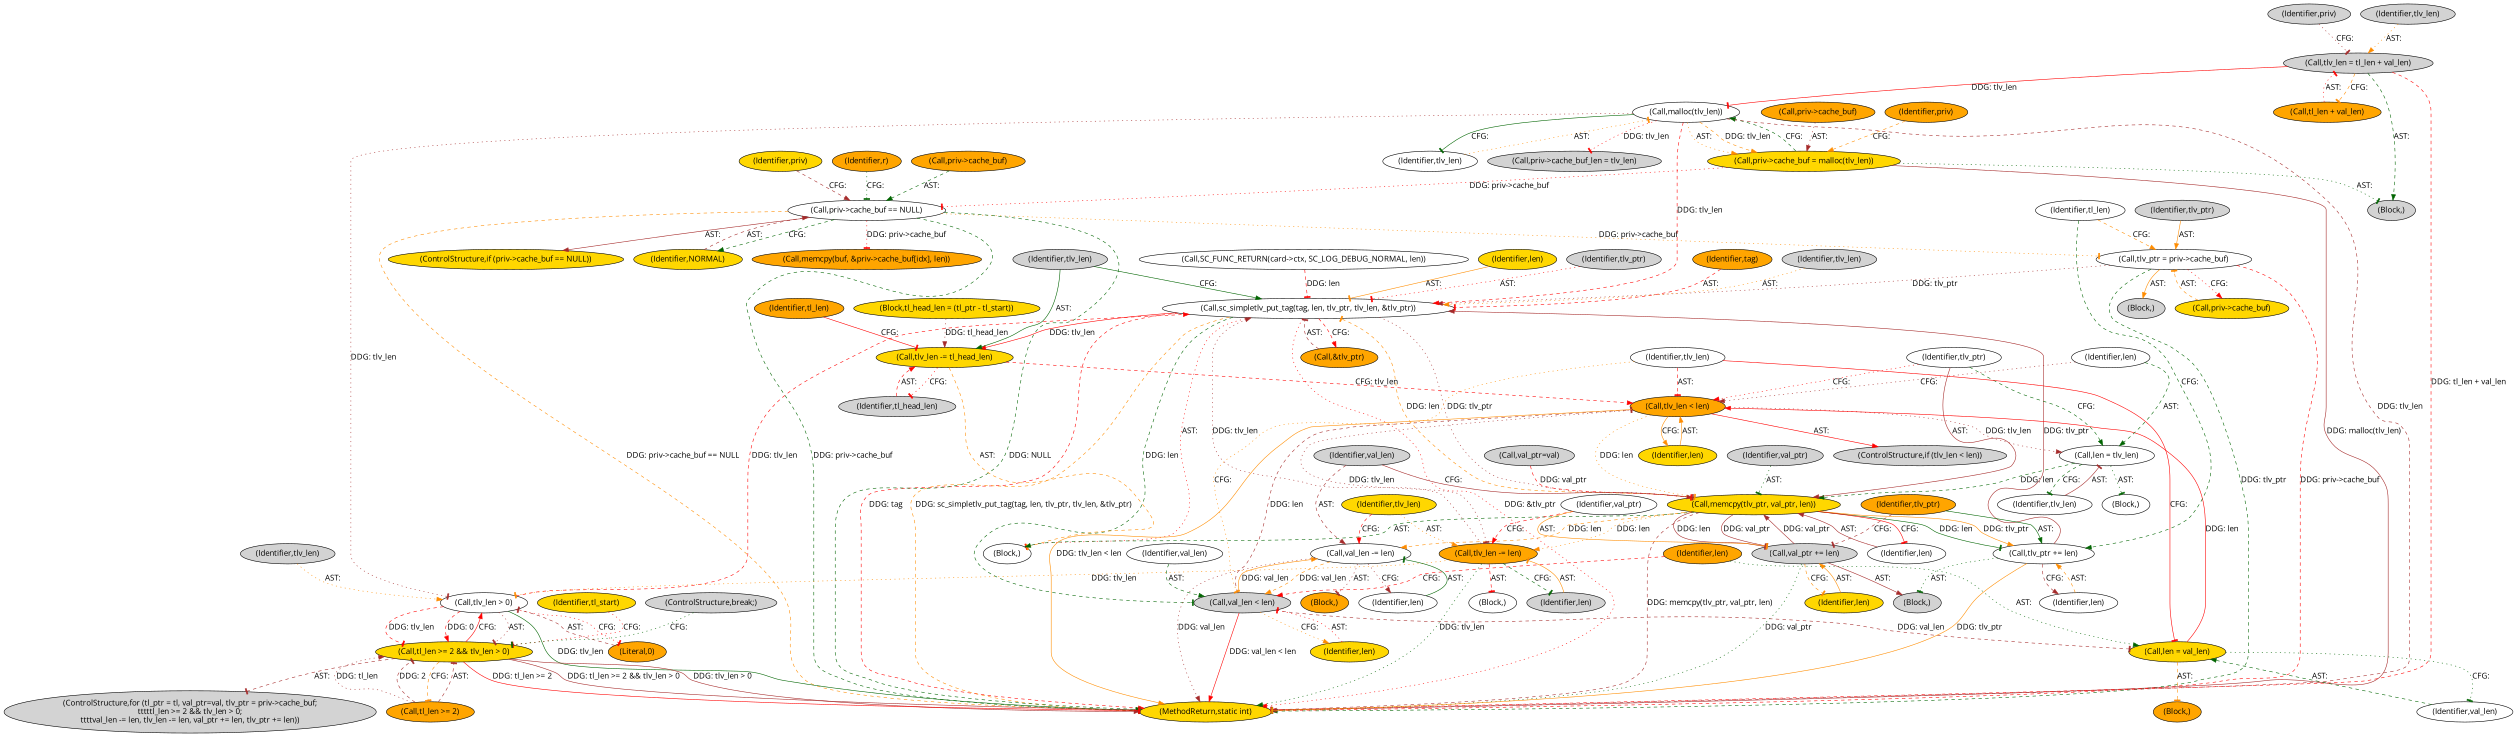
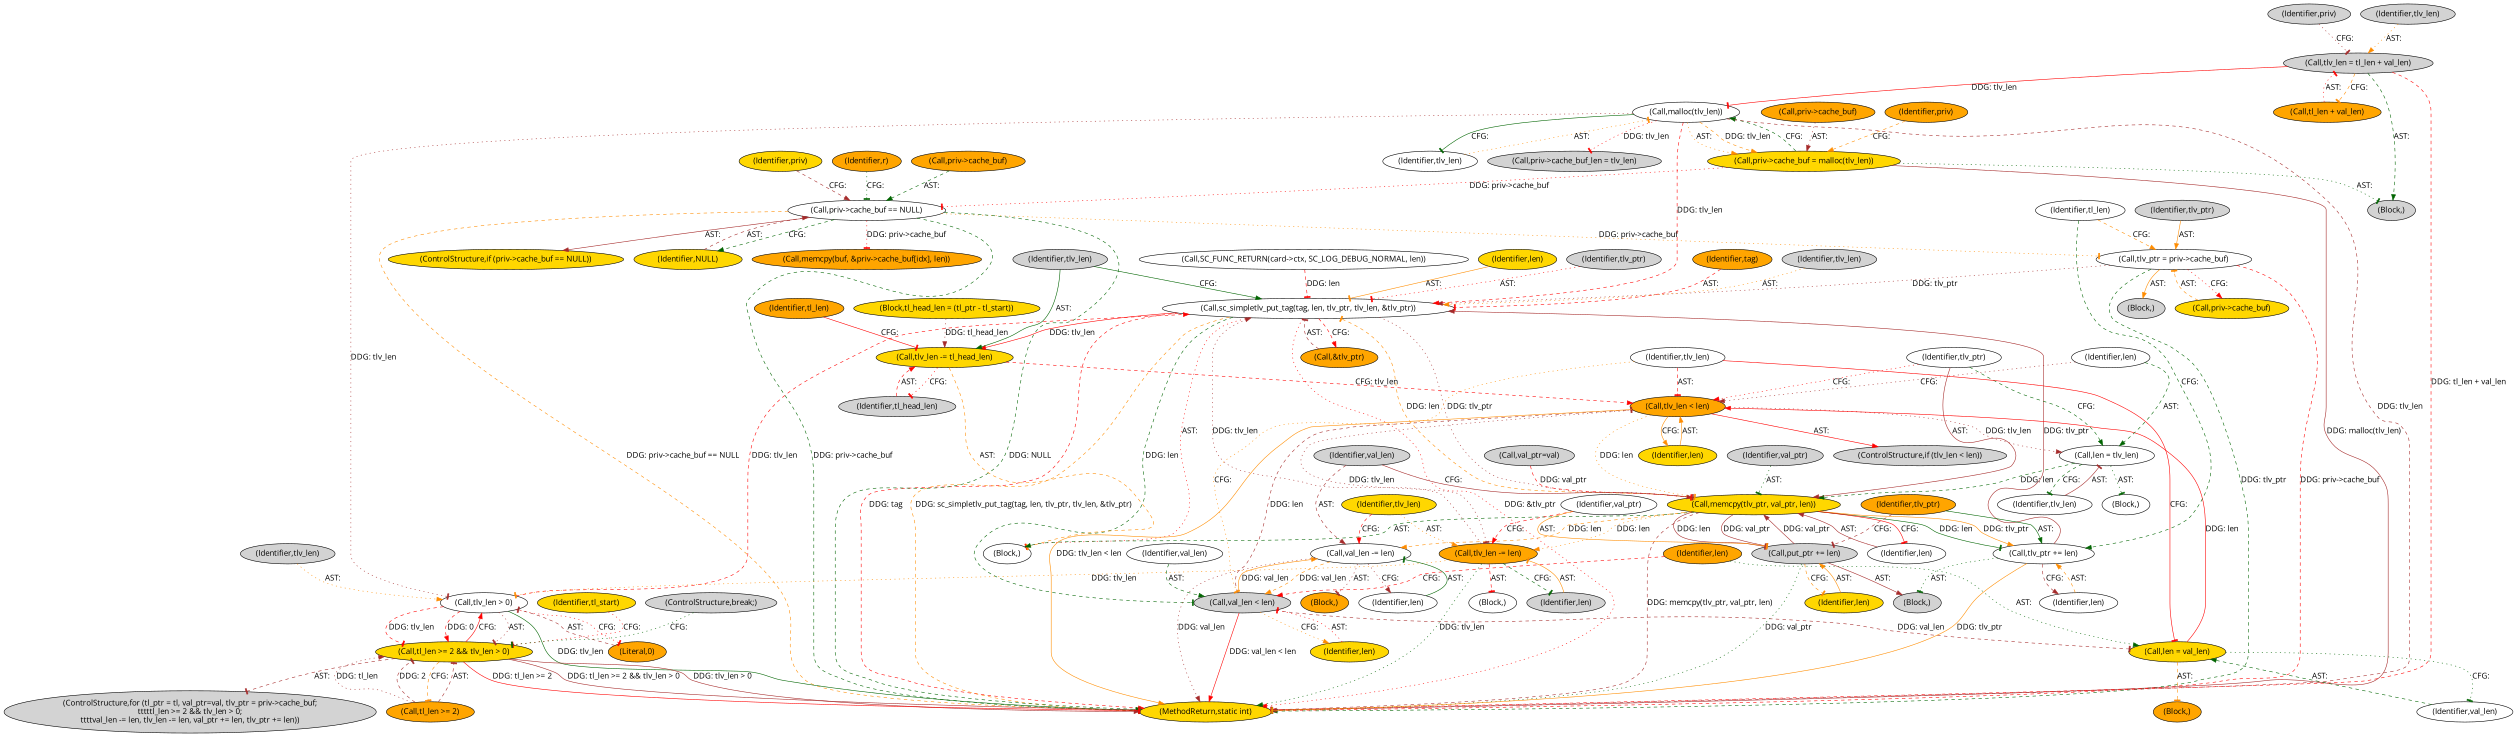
(688, 259) -> (688, 259)
(1805, 554) -> (1805, 554)
